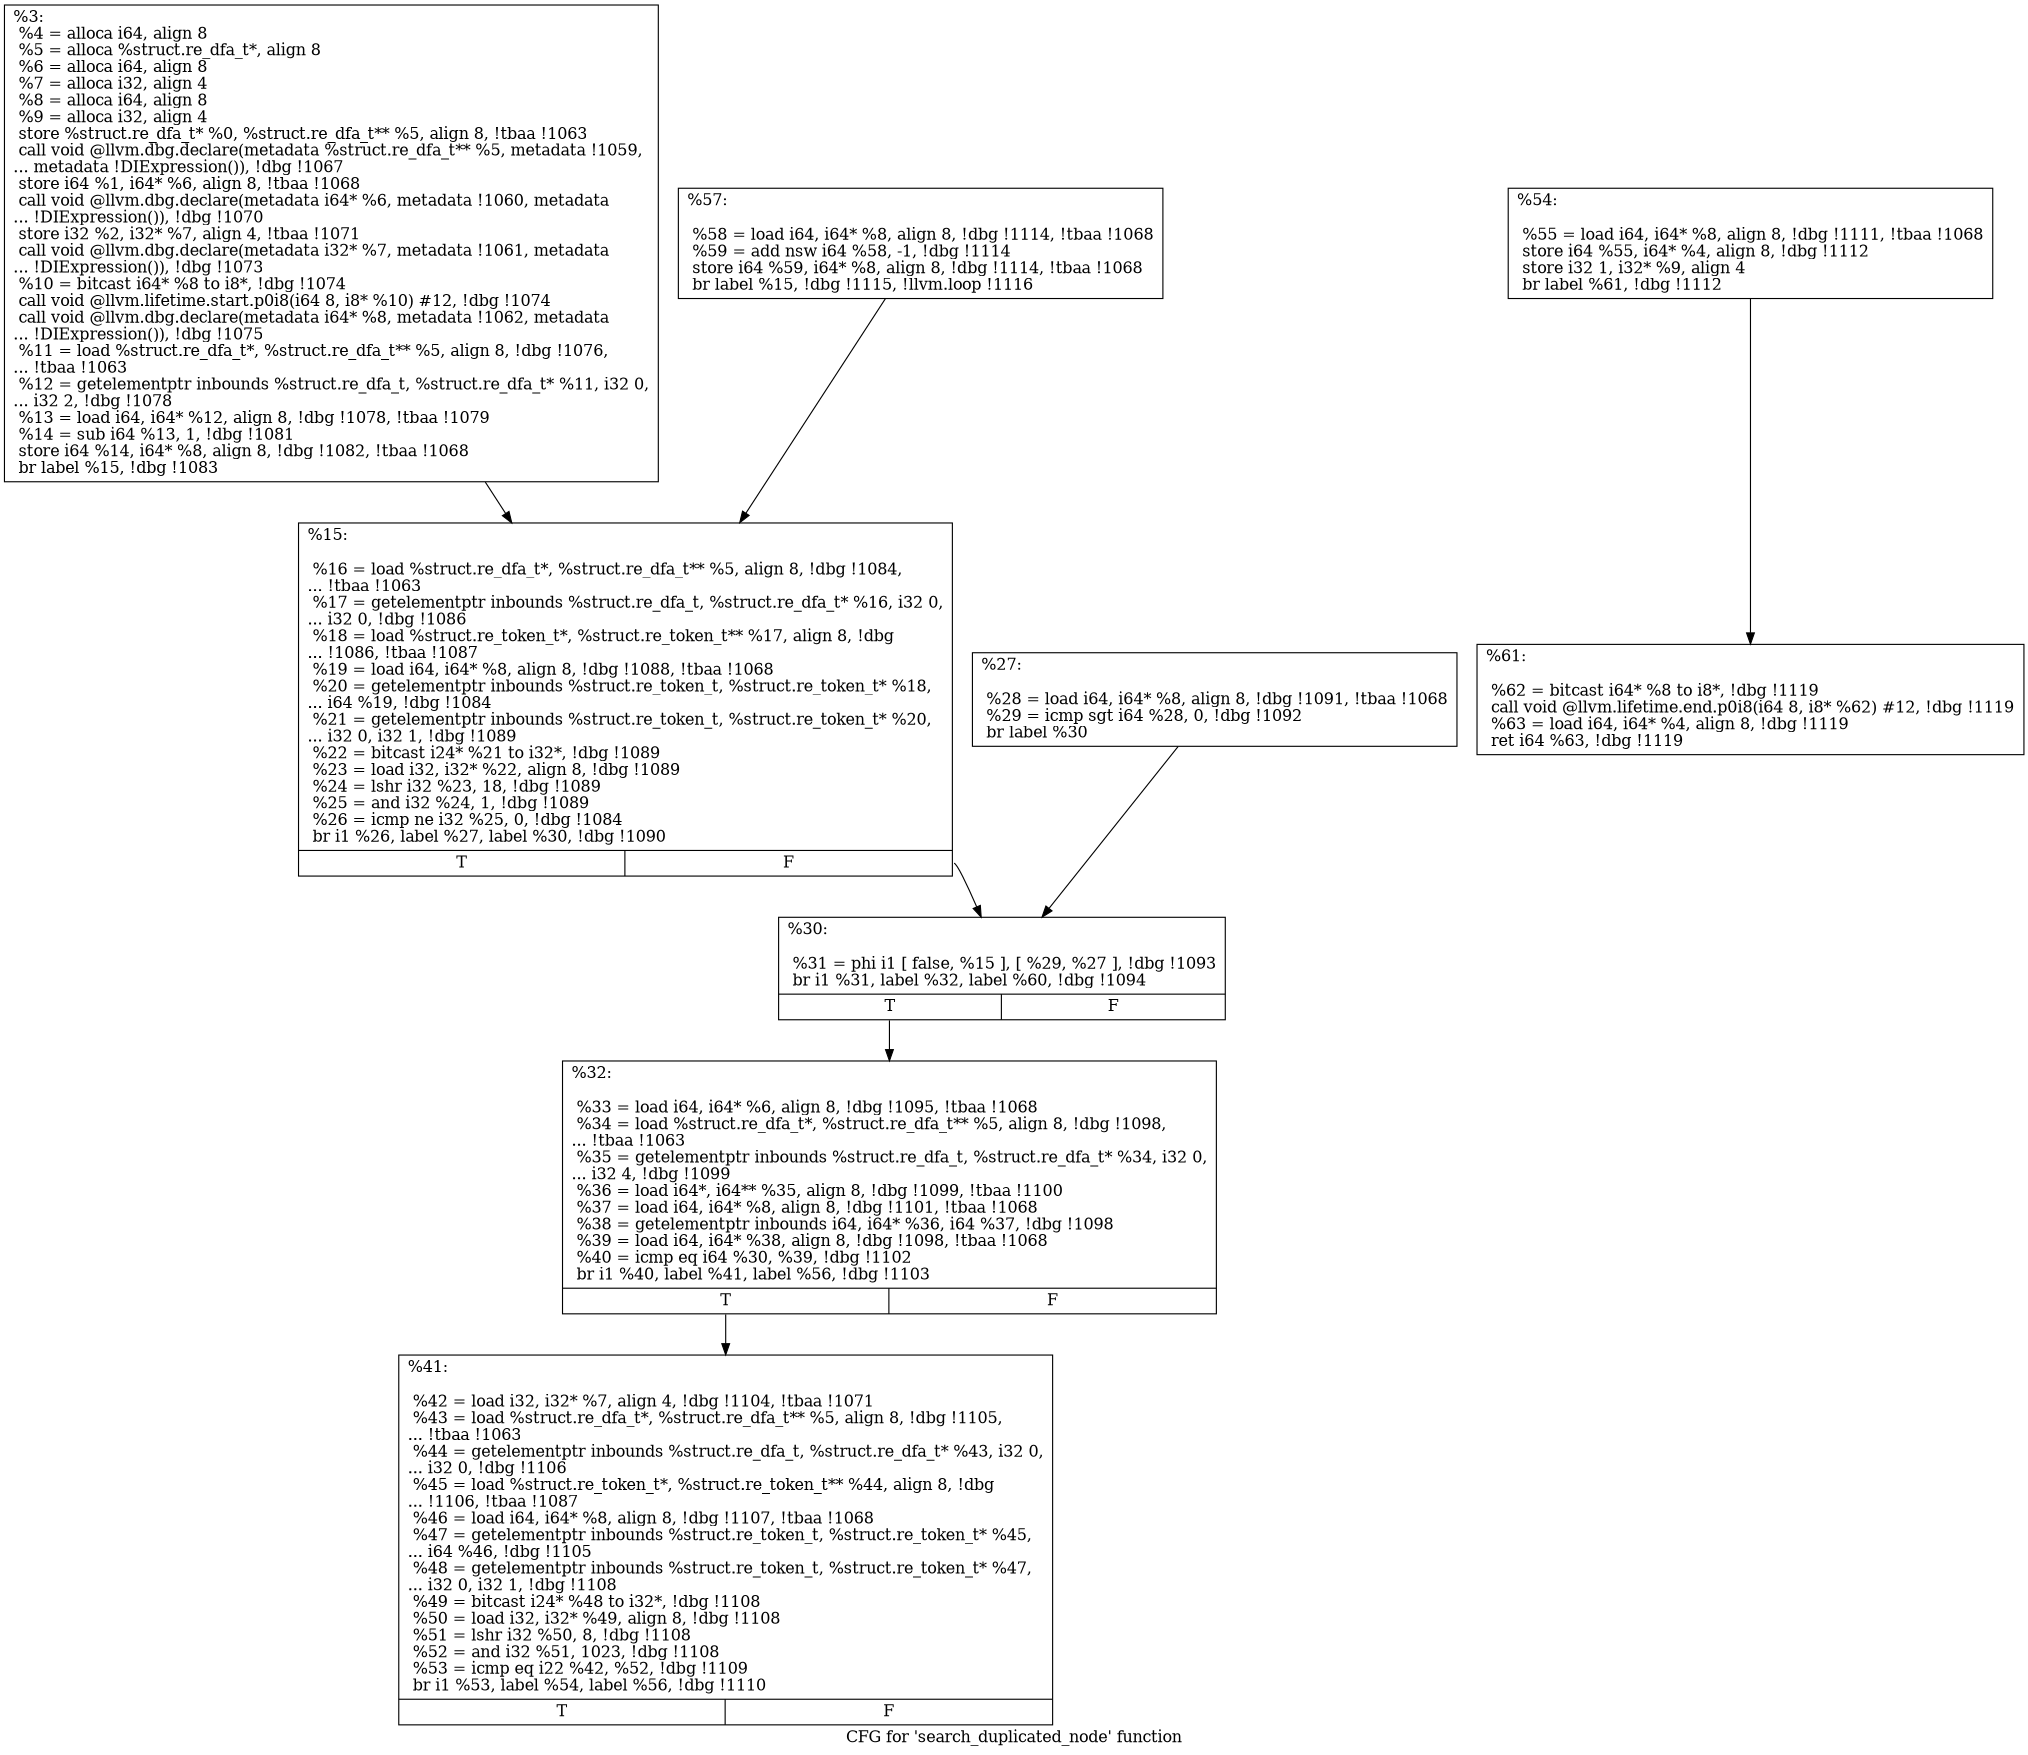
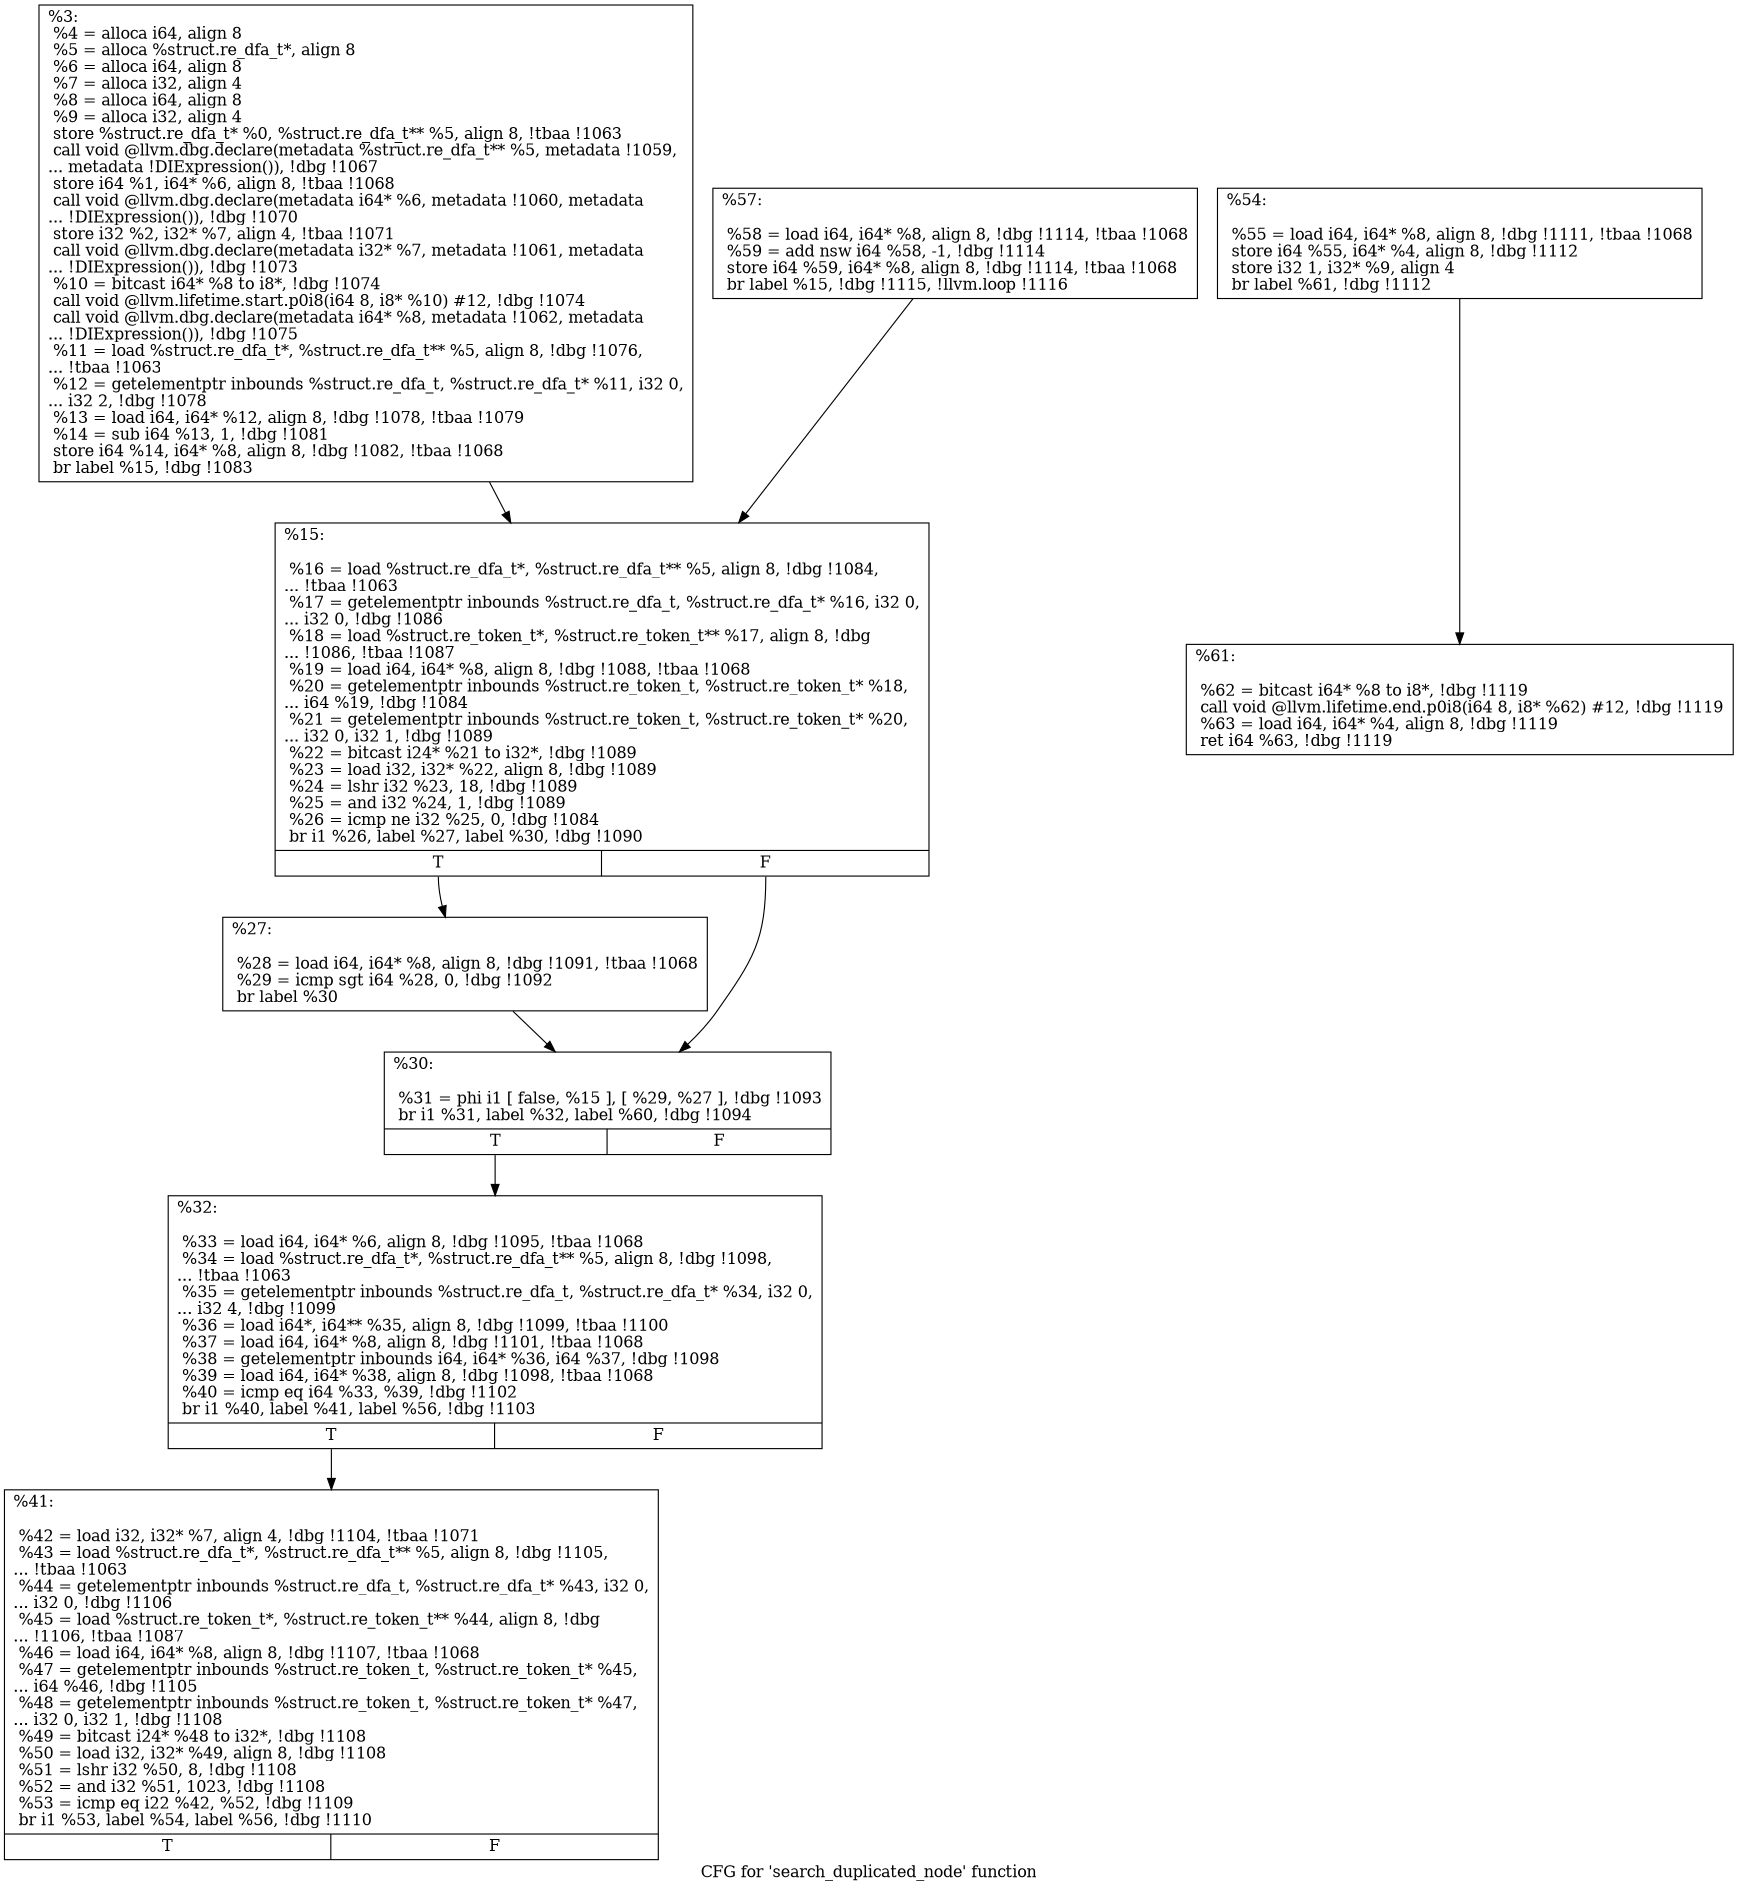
none -> (439, 892)
(742, 1258) -> (348, 1393)
